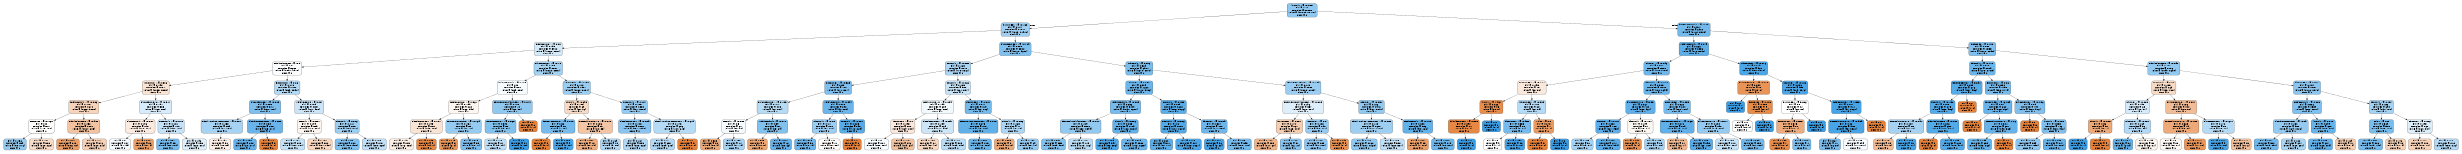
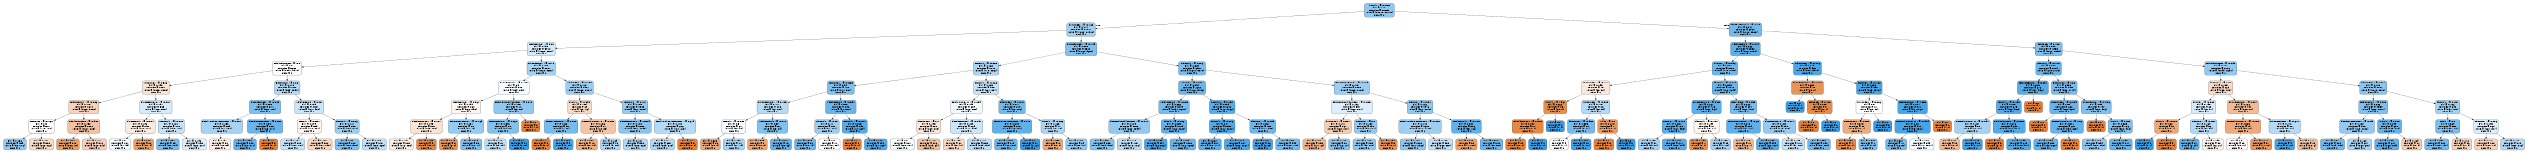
(1742, 126) -> (1809, 126)
(635, 144) -> (635, 144)
none -> (876, 144)
none -> (1030, 144)
none -> (1516, 144)
